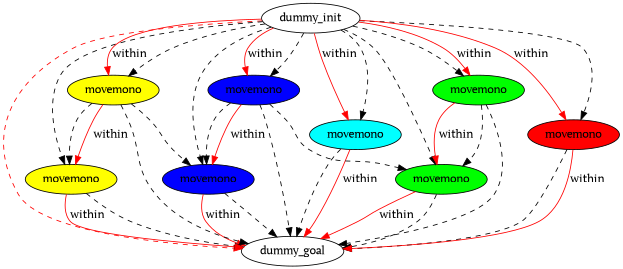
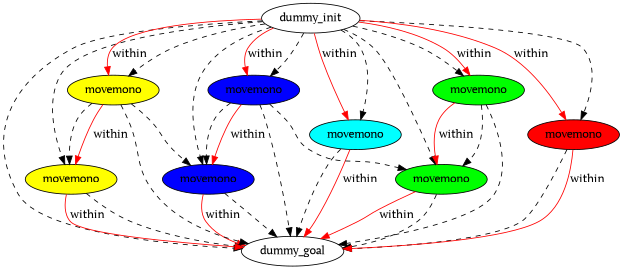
(6, 126) -> (6, 126)
